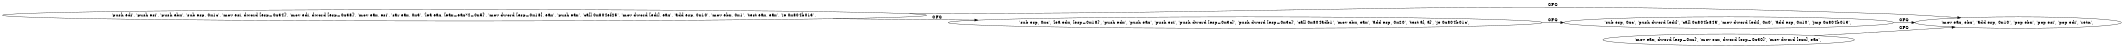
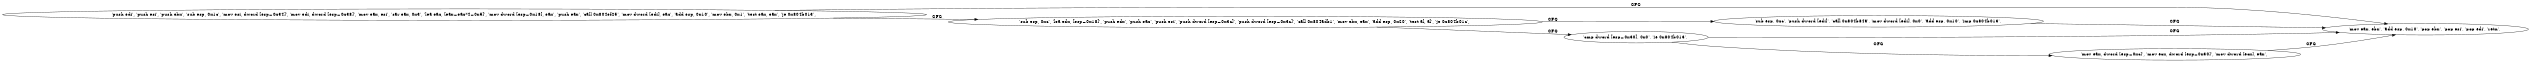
none -> (1636, 37)
